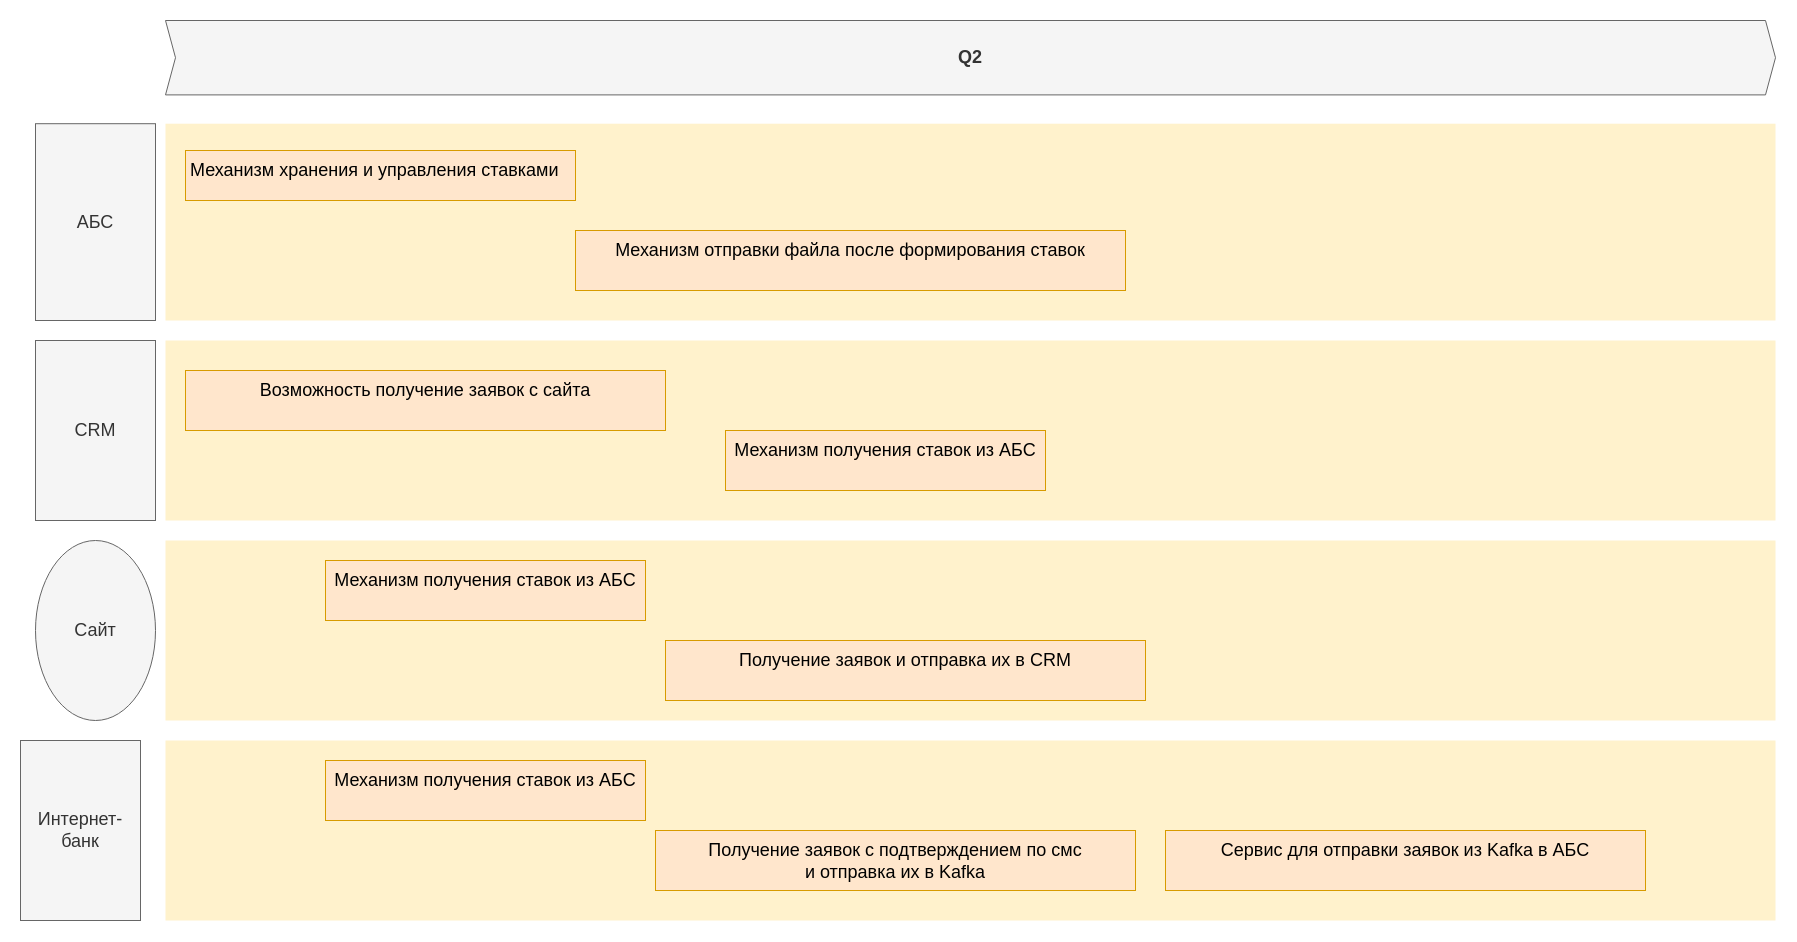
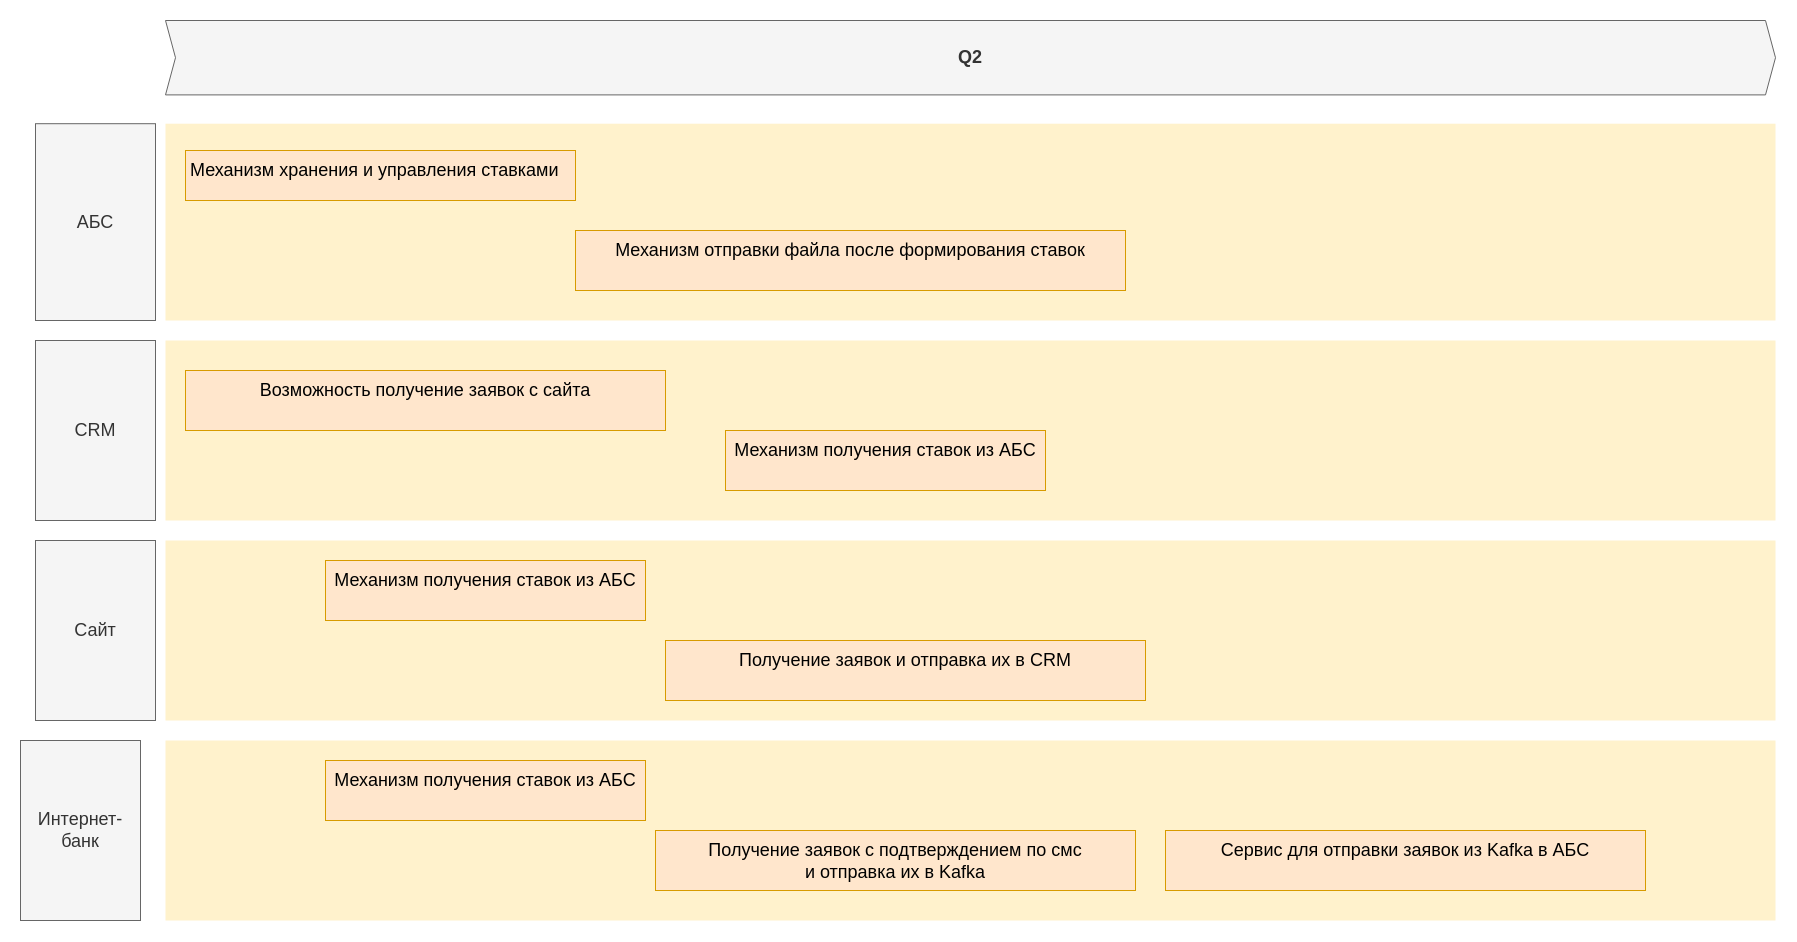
(96, 631) -> (96, 631)
